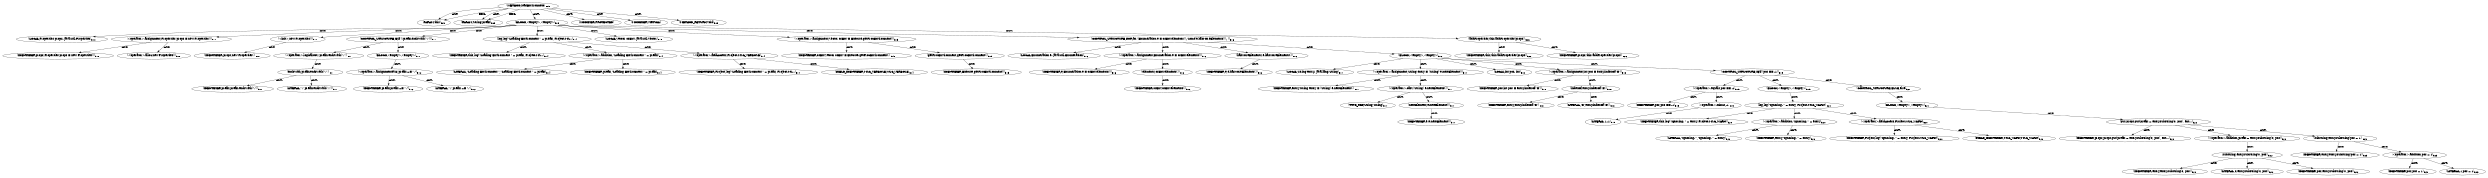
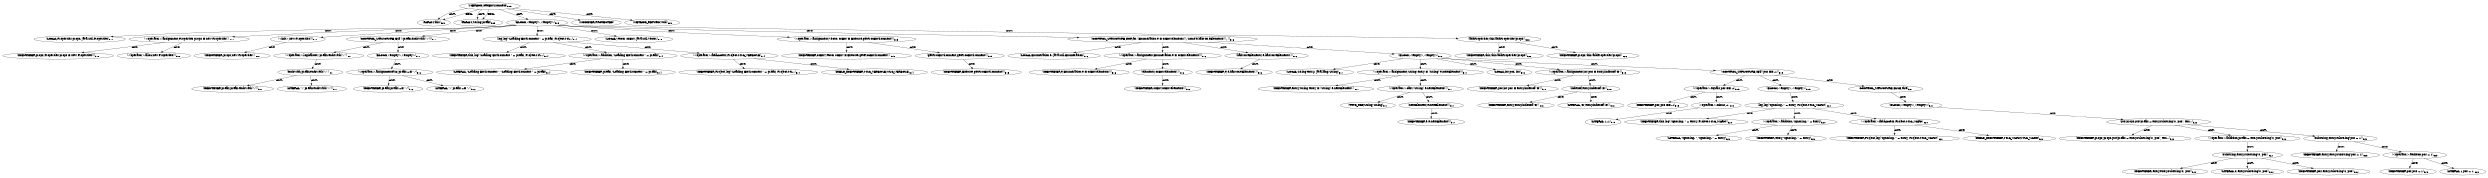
(646, 23) -> none
